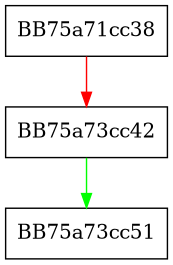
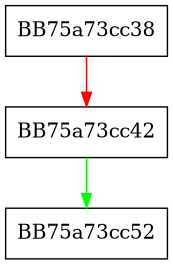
(87, 31) -> (87, 31)
(87, 234) -> (87, 234)
